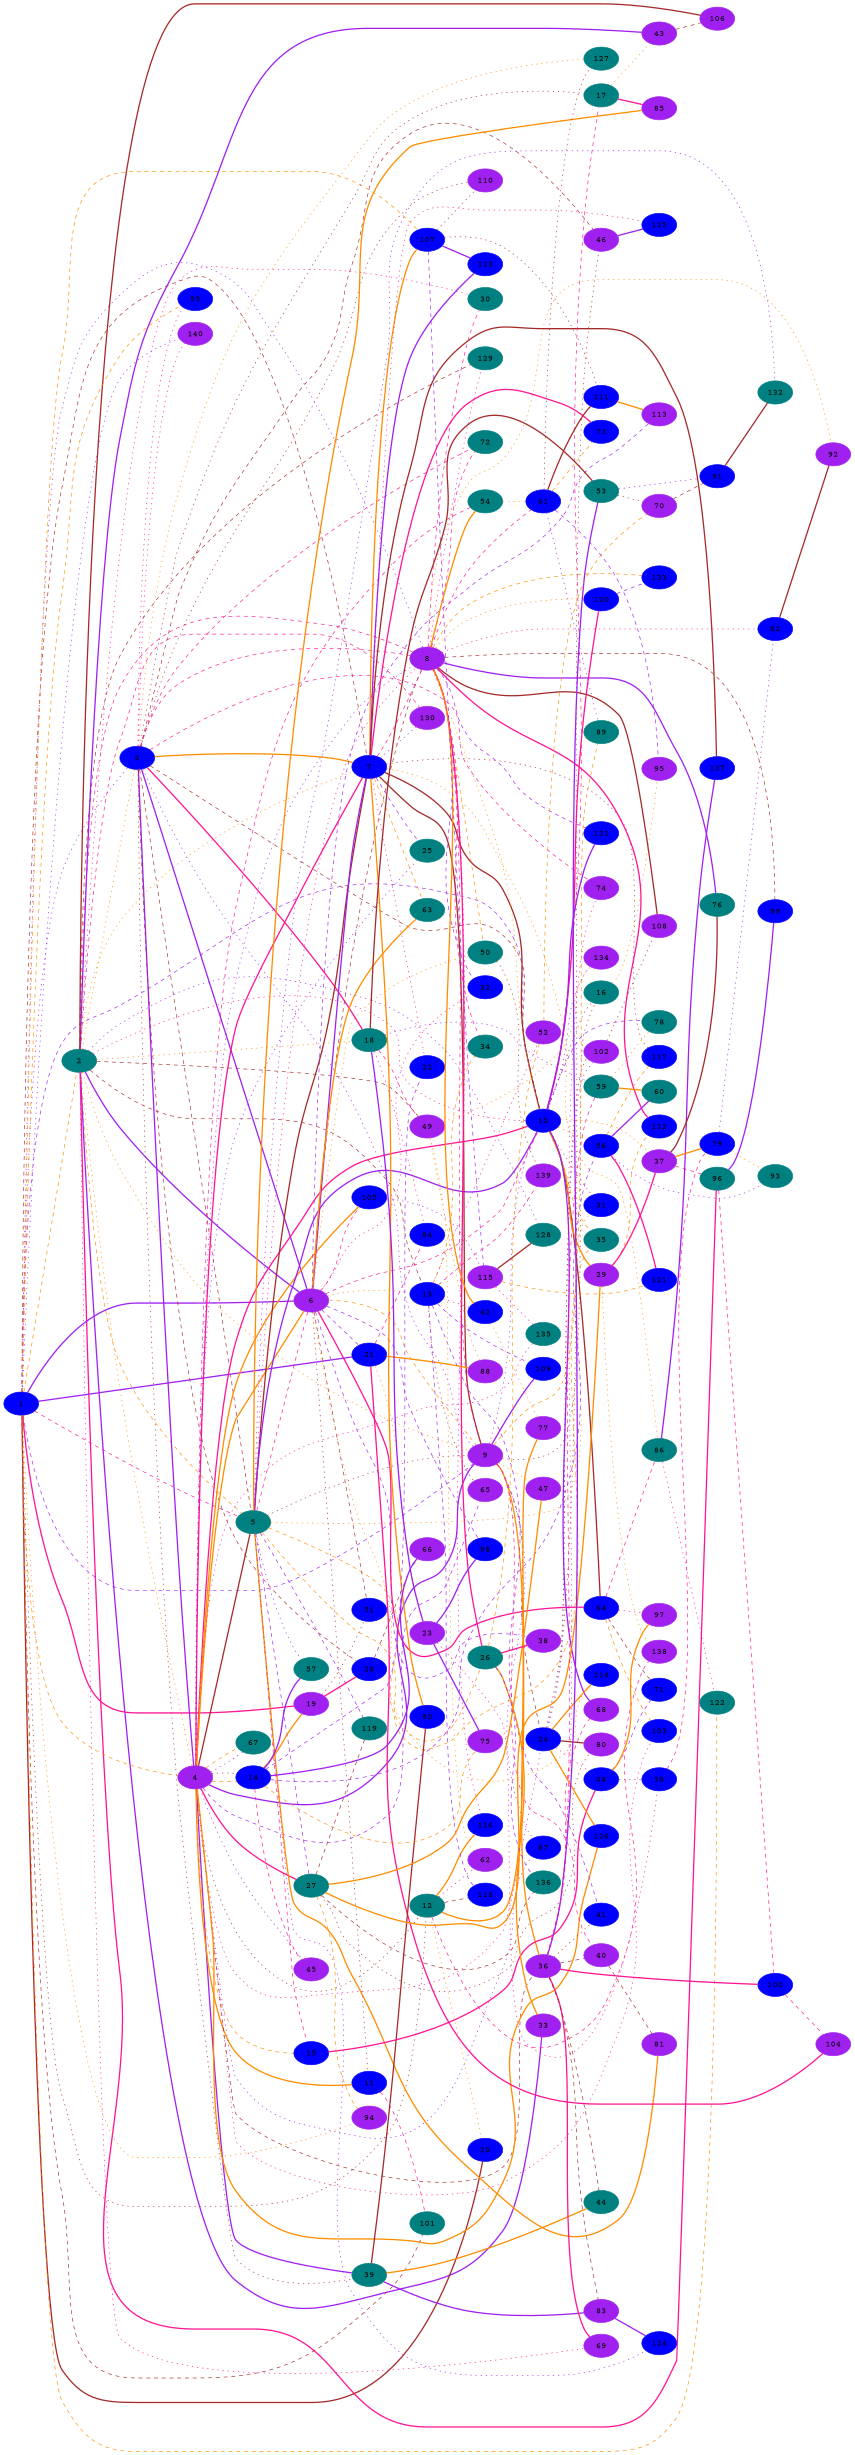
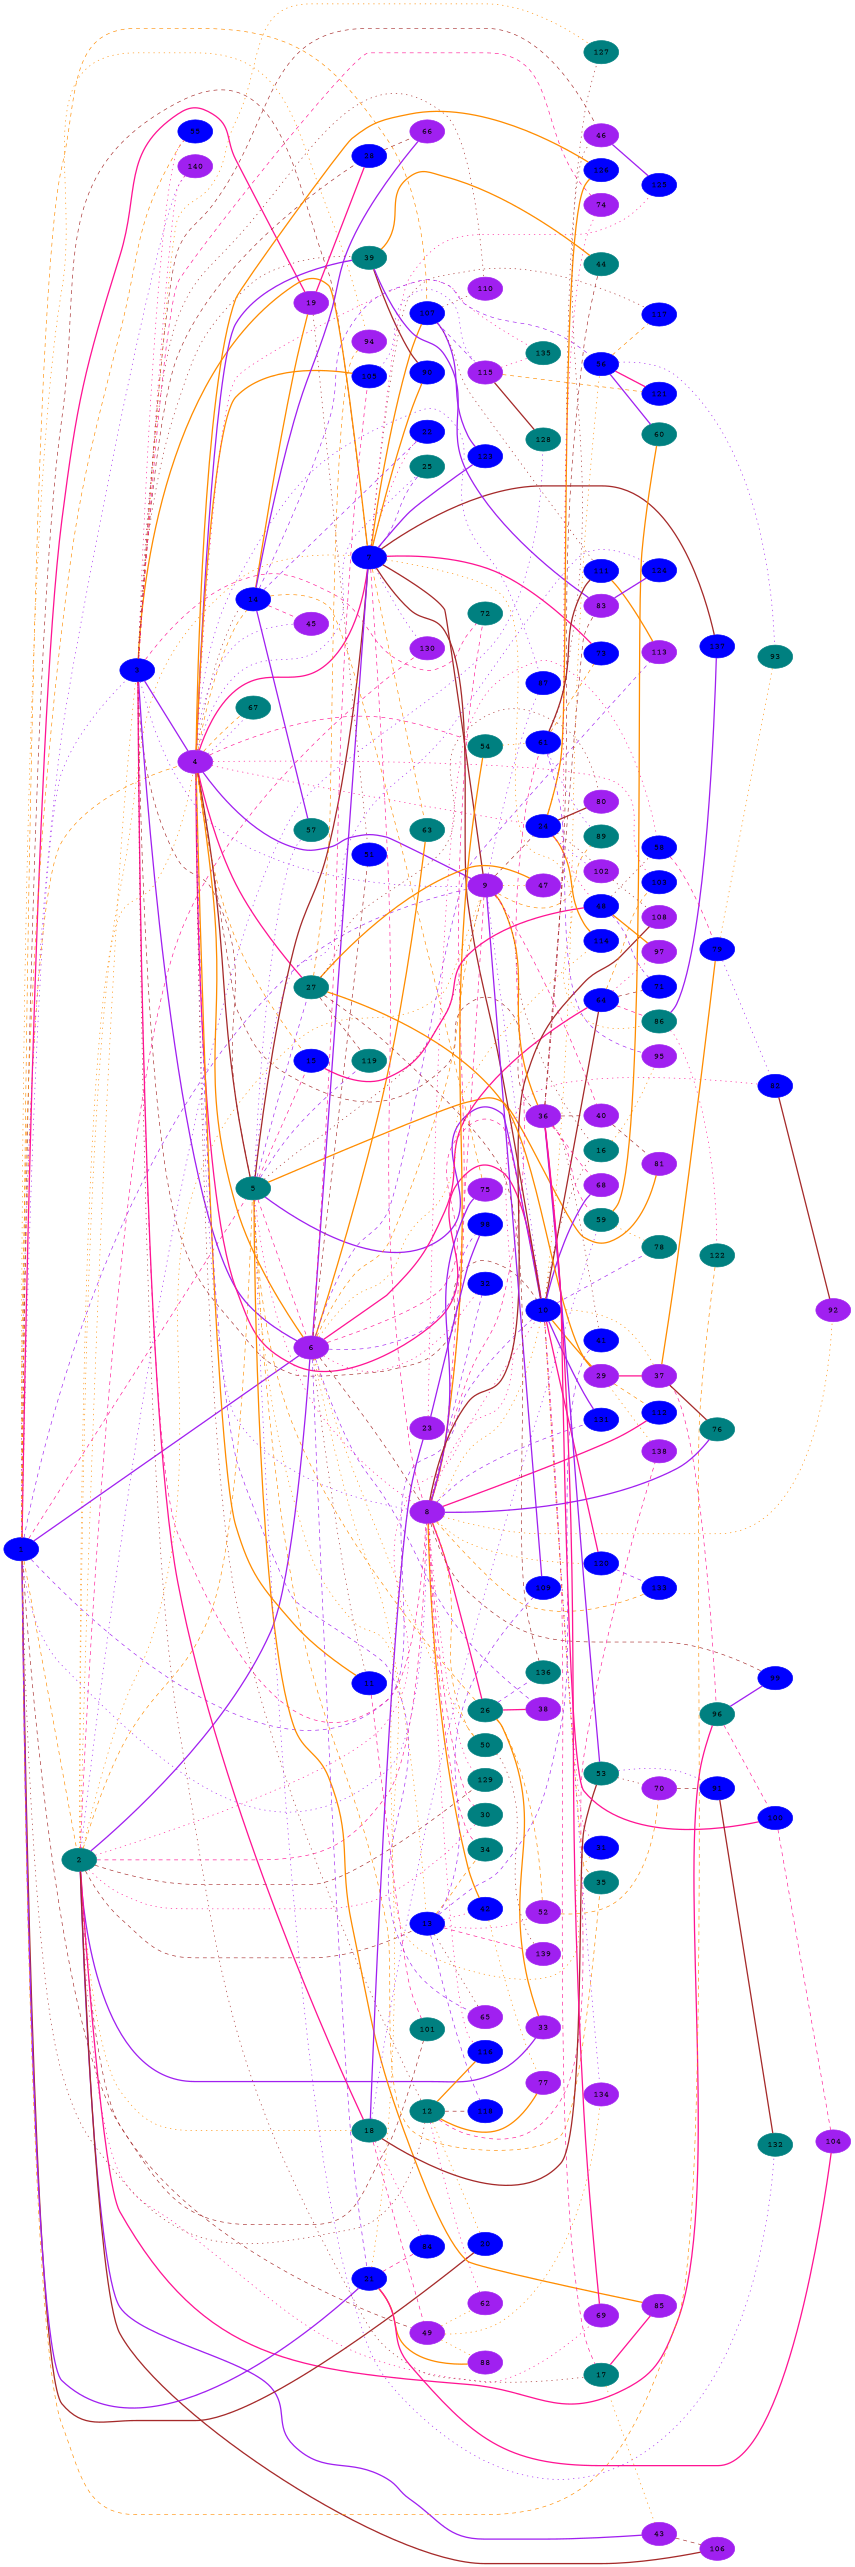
(456, 1687) -> (446, 1325)
